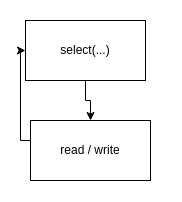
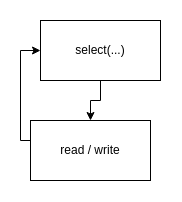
(86, 51) -> (101, 51)
